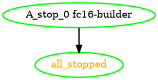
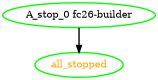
(79, 15) -> (79, 15)
